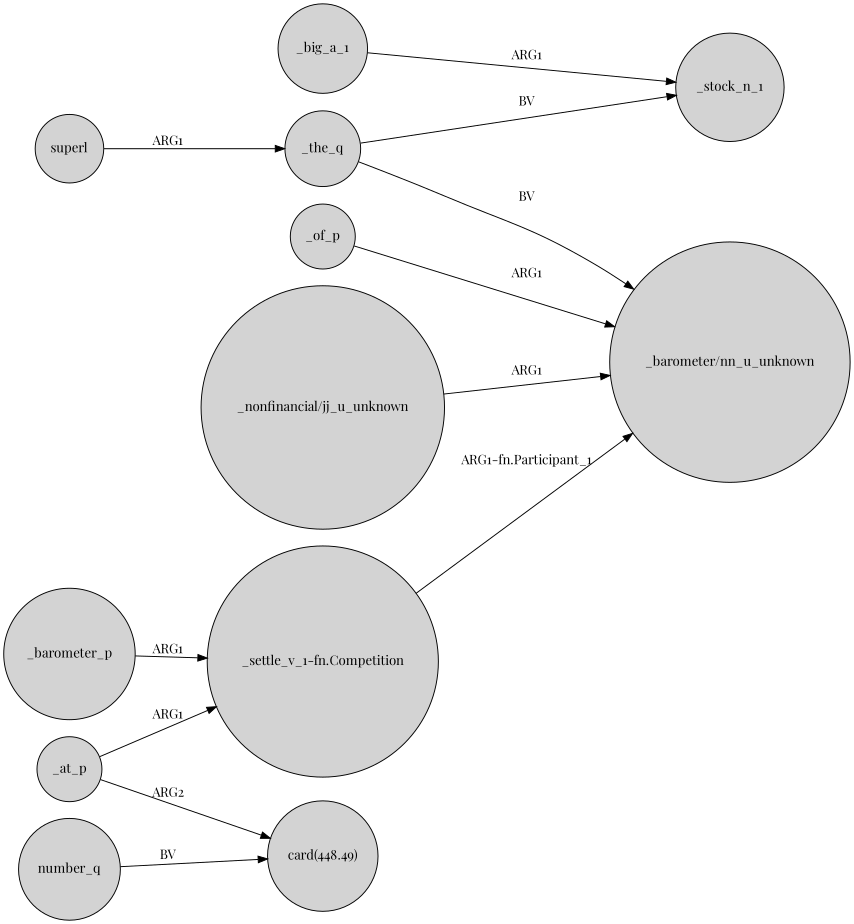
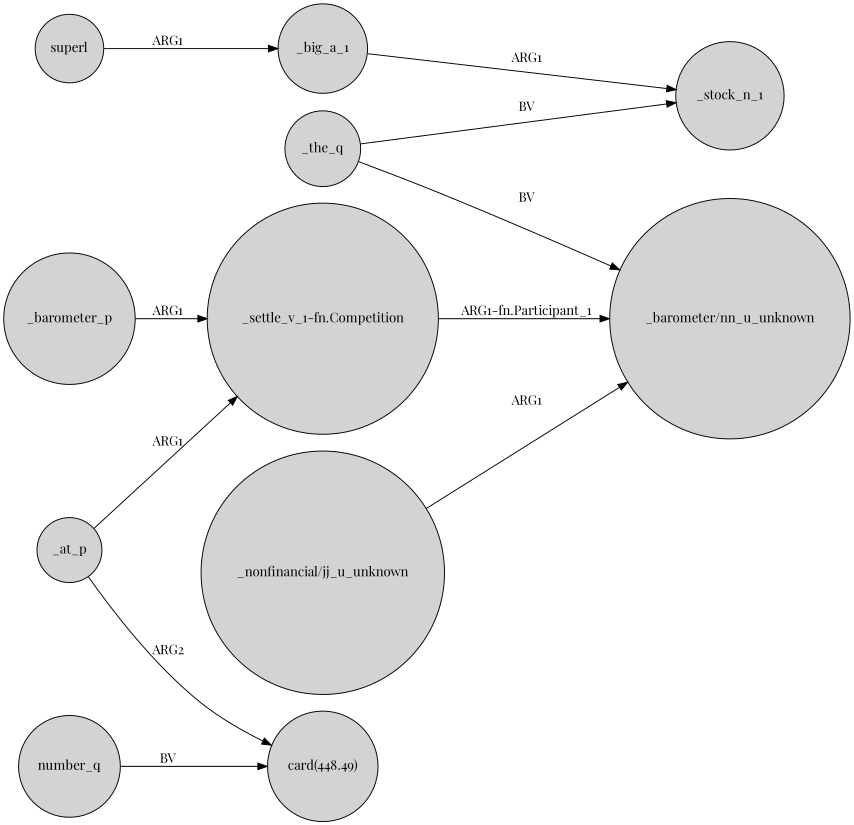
(190, 149) -> (186, 49)
(323, 237) -> none
